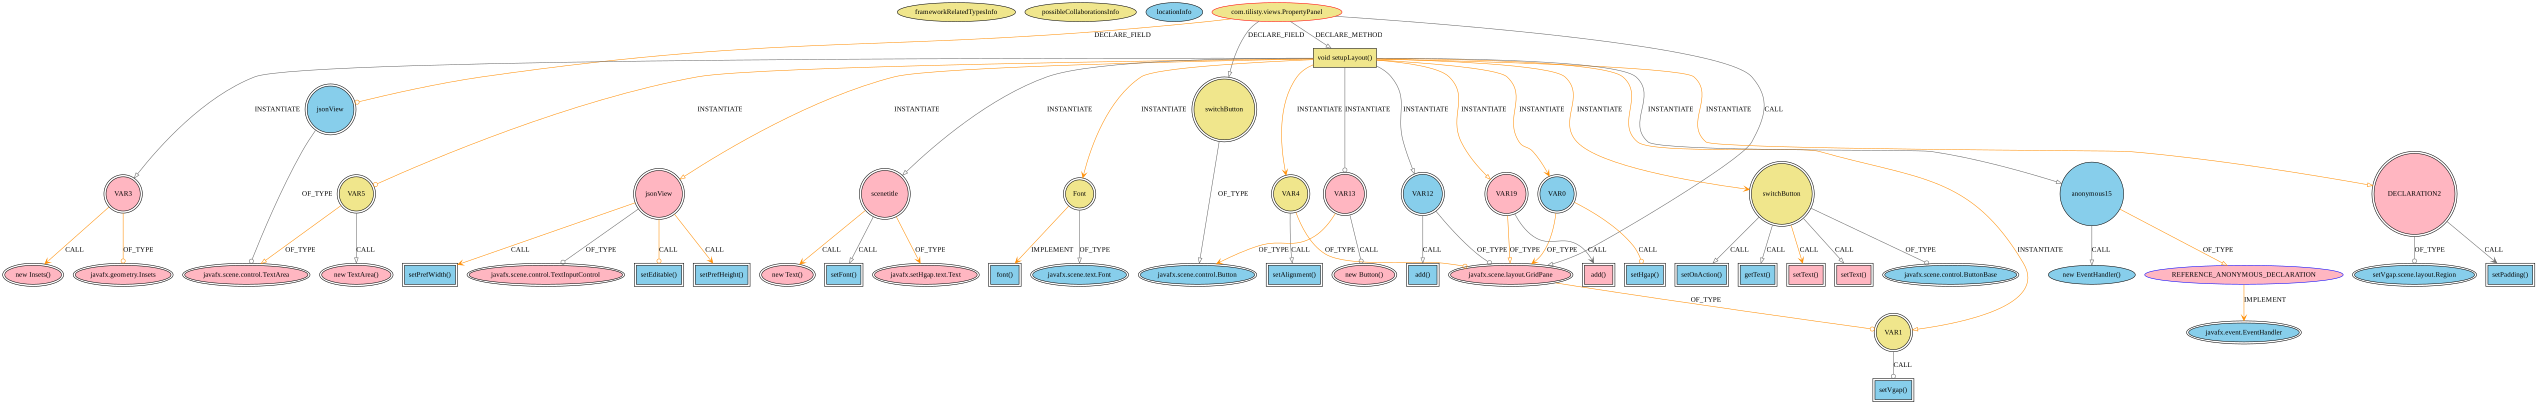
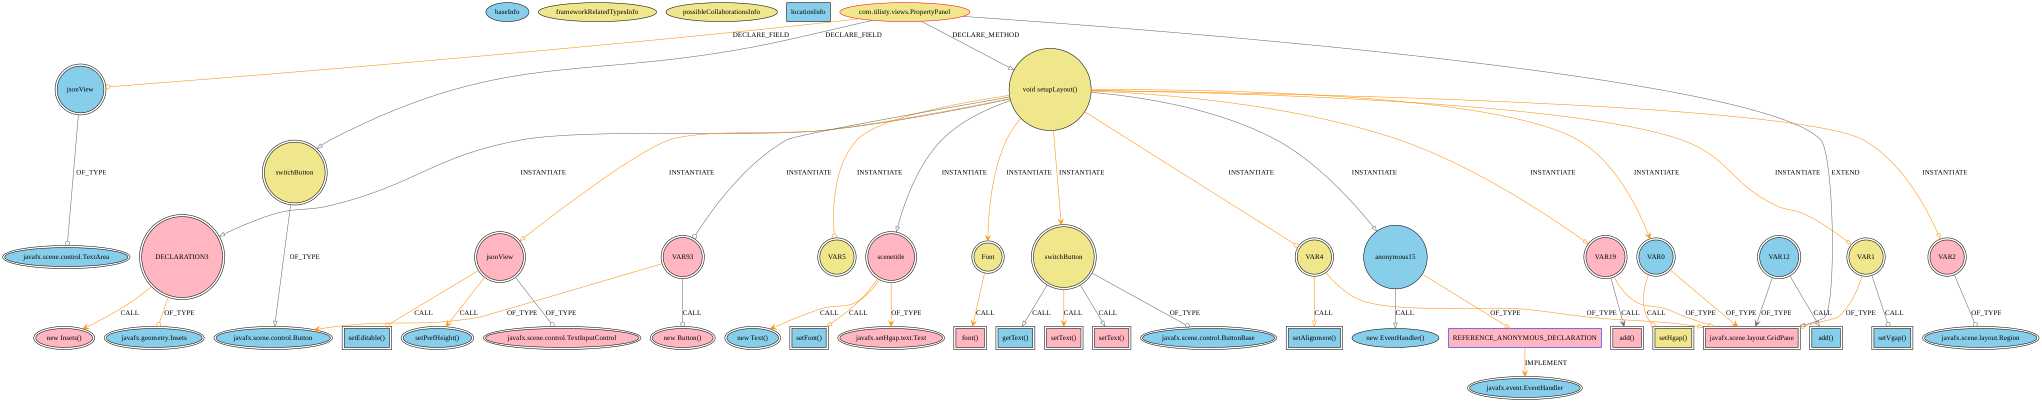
none -> (507, 12)
(1174, 12) -> (809, 12)
(1345, 58) -> (1050, 89)
(1774, 109) -> (1846, 173)
(1283, 112) -> (1190, 178)
(1401, 113) -> none
(123, 194) -> (182, 257)
(1345, 194) -> (683, 257)
(2414, 194) -> (1947, 257)
(303, 233) -> none
(1290, 235) -> (1314, 299)
(863, 238) -> (852, 308)
(1460, 238) -> (1765, 299)
(1052, 250) -> (985, 313)
(1368, 262) -> (1507, 308)
(123, 275) -> (154, 338)
(246, 275) -> (66, 257)
(356, 275) -> none
(430, 275) -> none
(722, 275) -> (437, 338)
(787, 275) -> (753, 338)
(1005, 275) -> (970, 338)
(1080, 275) -> none
(1511, 275) -> (1752, 338)
(1645, 275) -> (1673, 338)
(1702, 275) -> none
(2244, 275) -> (1525, 338)
(2414, 275) -> (1981, 338)
(2510, 275) -> none
(1713, 307) -> (1843, 312)
